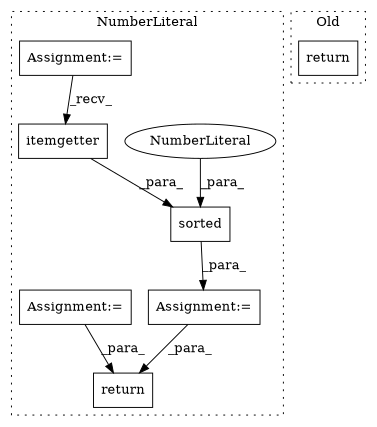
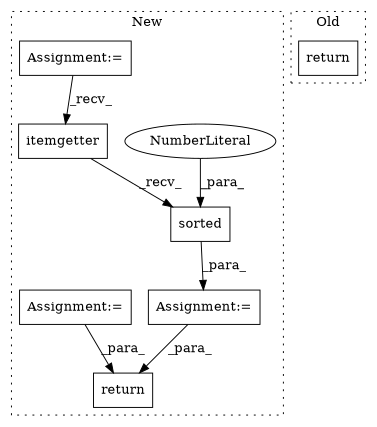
(147, 22) -> (147, 22)
(161, 183) -> (161, 183)
